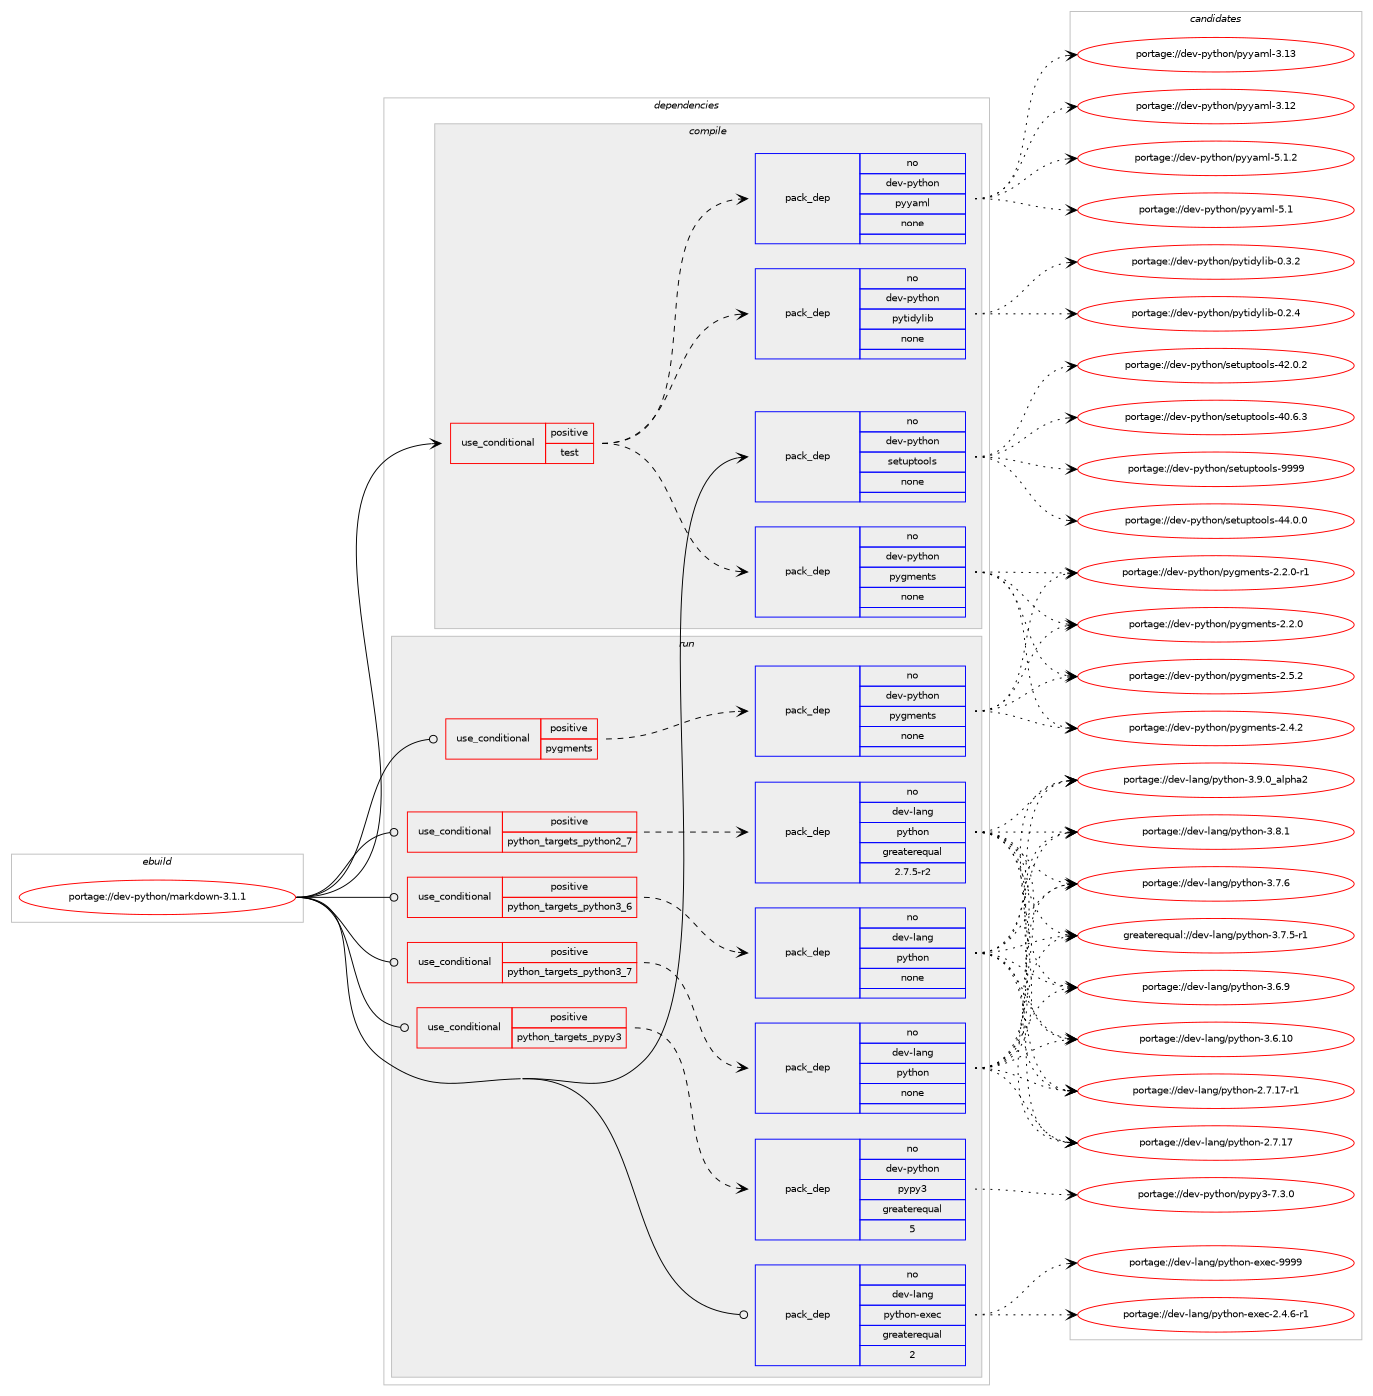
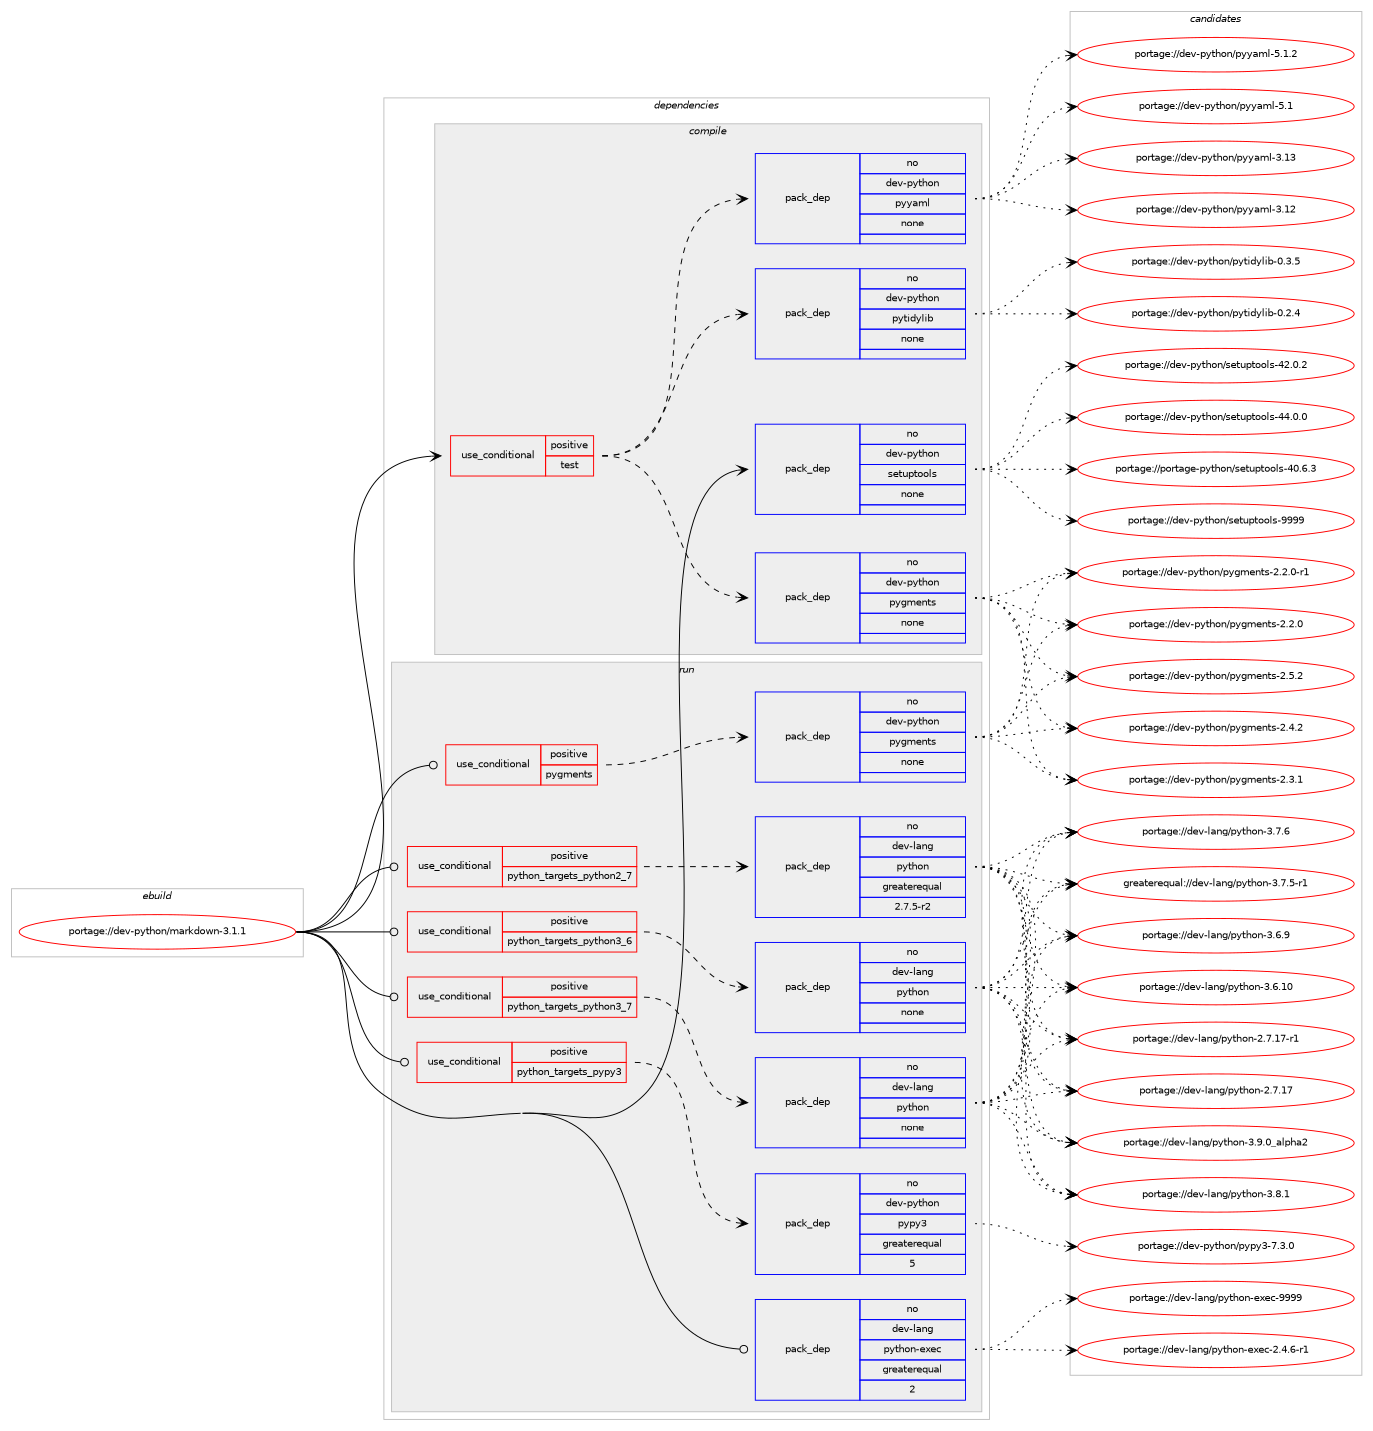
(1216, 262) -> (1216, 262)
(1216, 417) -> (1216, 469)
none -> (1216, 780)
